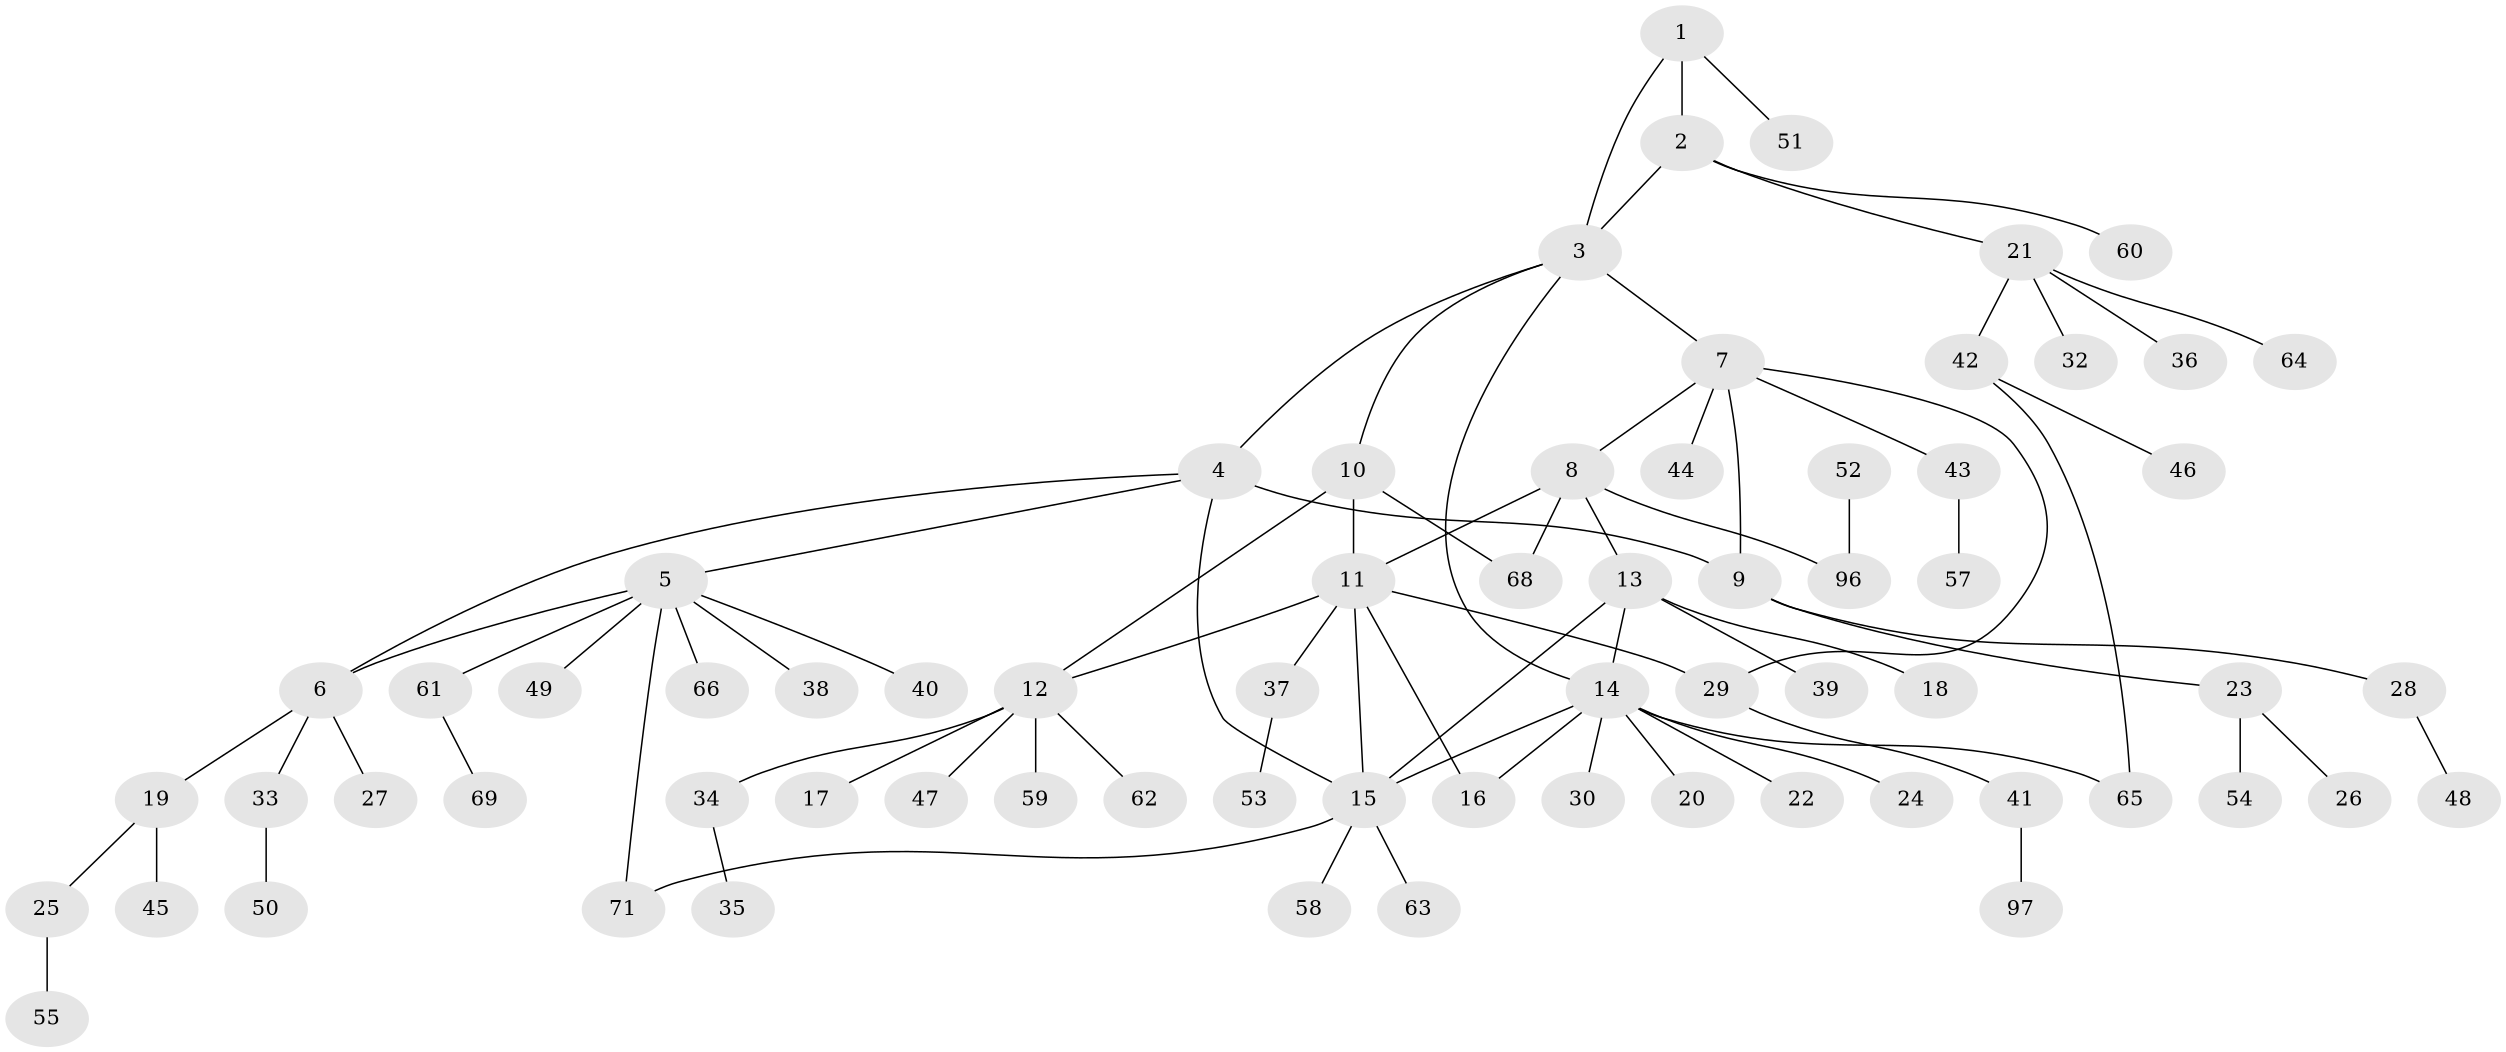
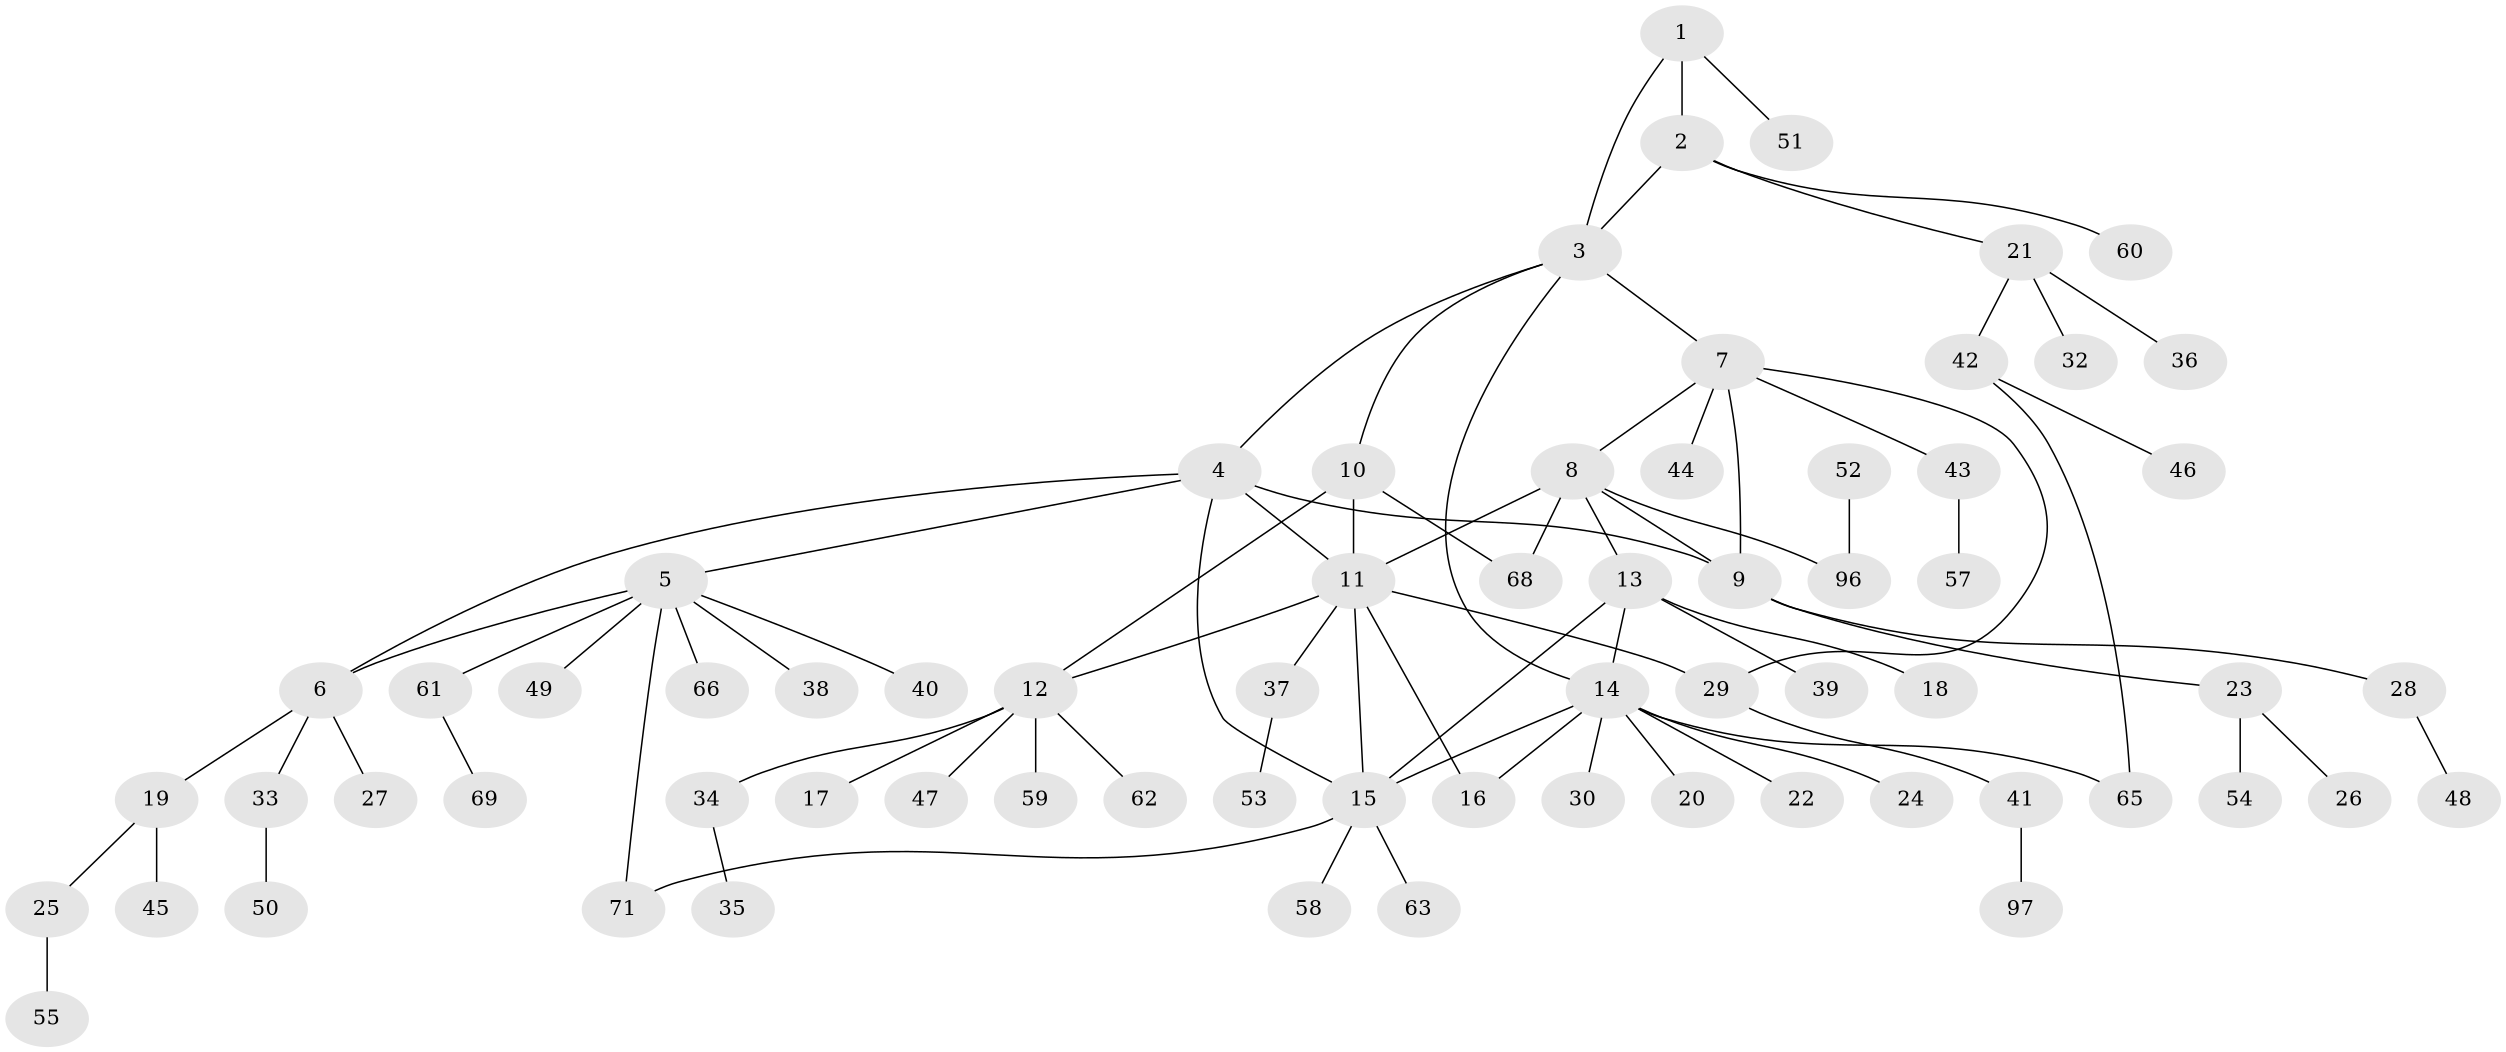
(2295, 362) -> none
none -> (1656, 526)
none -> (1289, 528)
